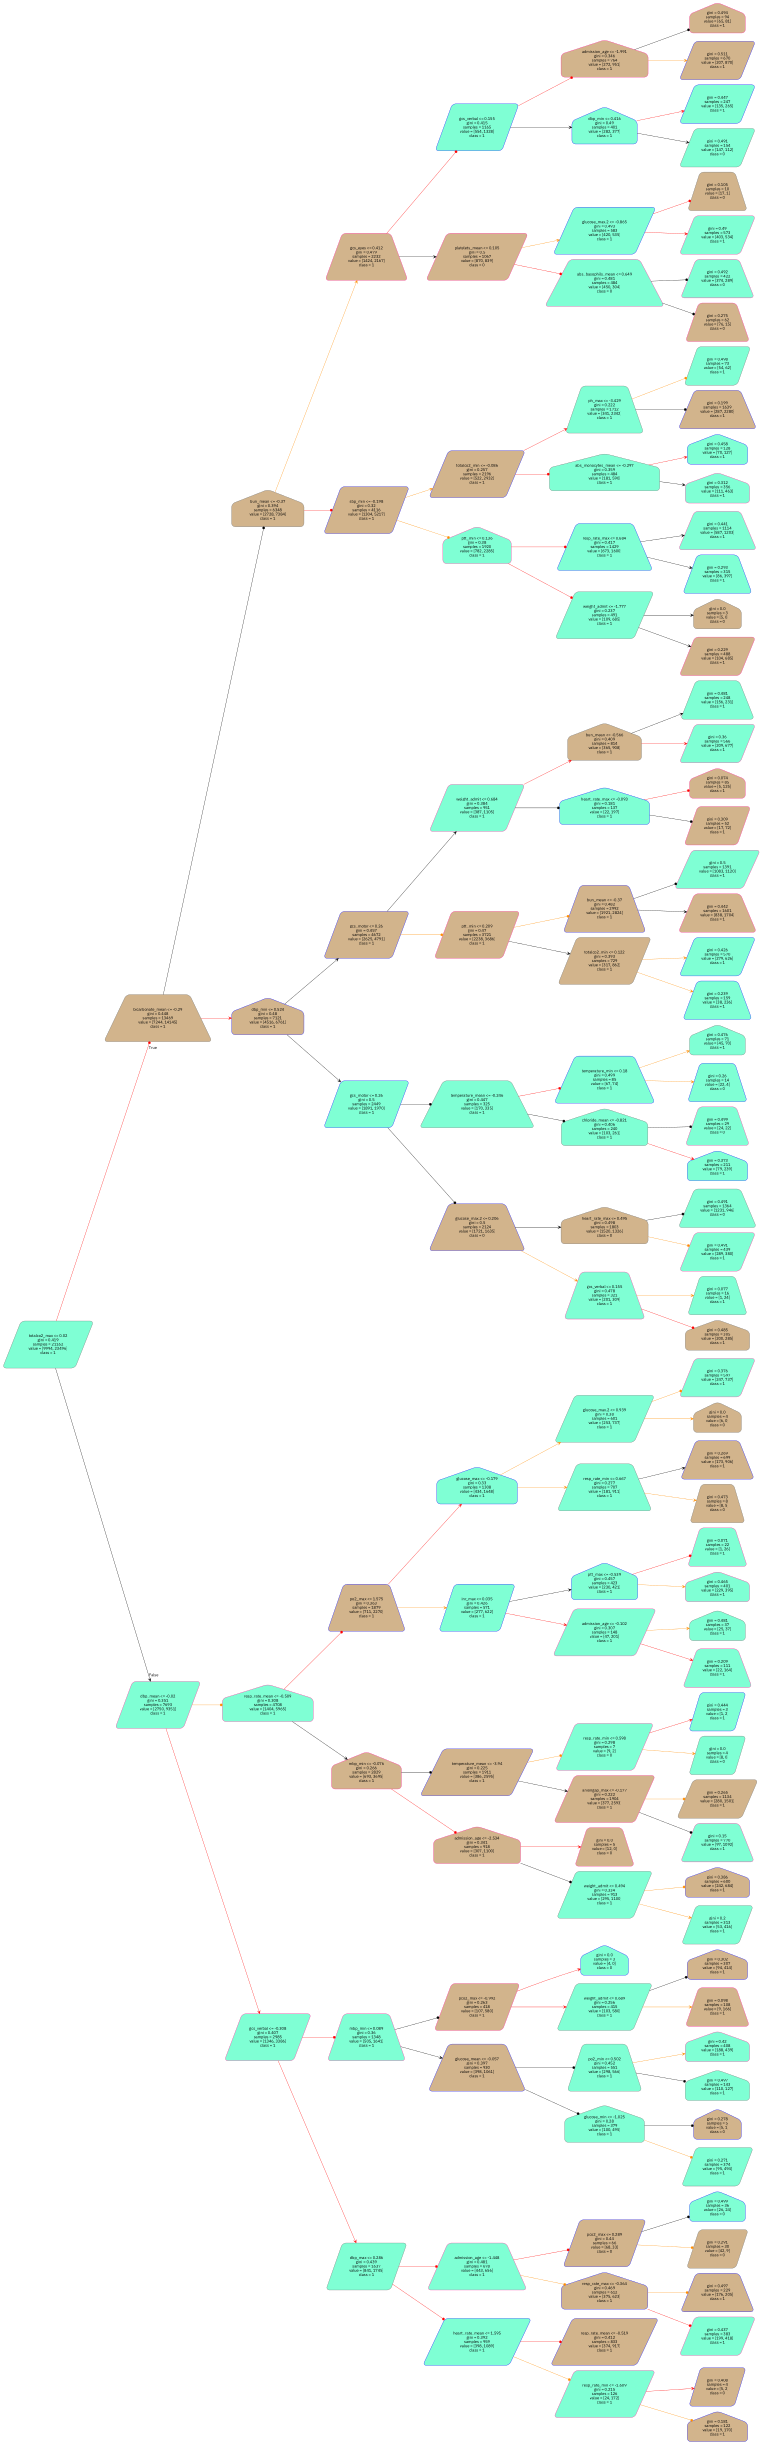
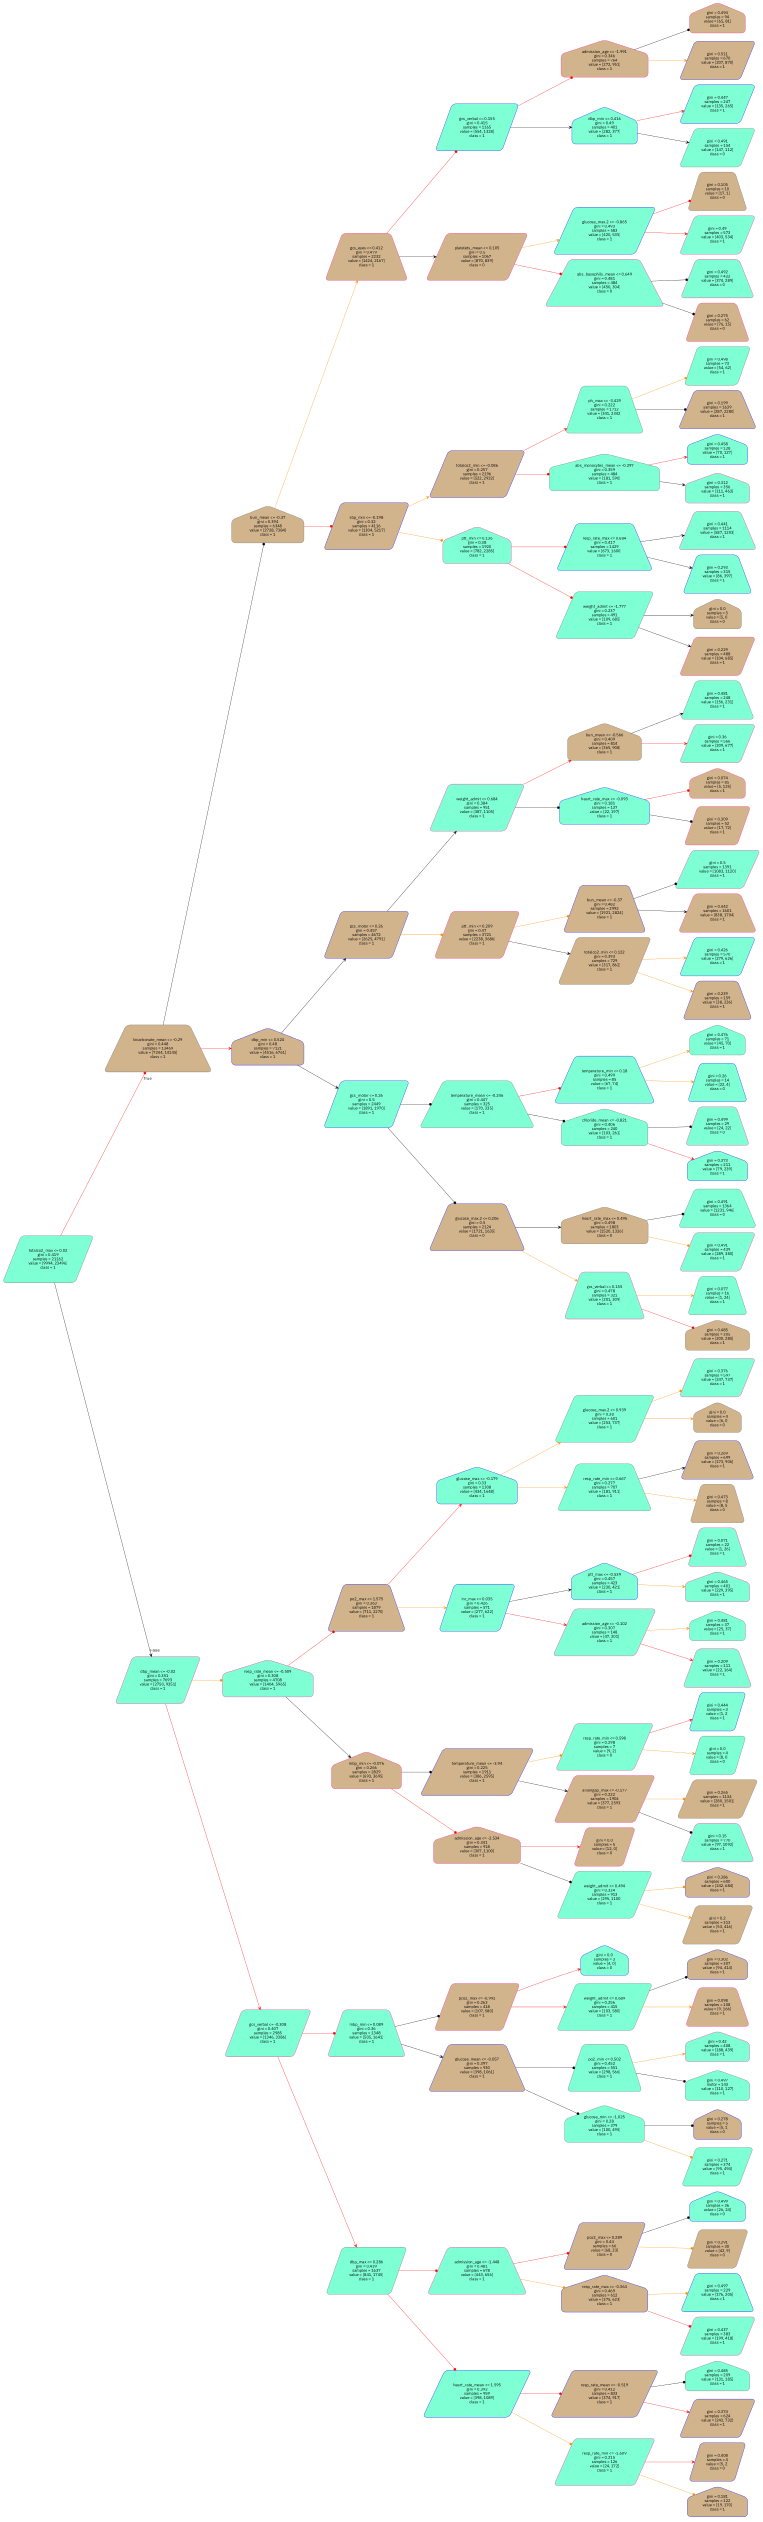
(717, 1000) -> (717, 1000)
(605, 1847) -> (605, 1847)
(717, 1925) -> (717, 1925)
(717, 2087) -> (717, 2087)
(717, 2293) -> (717, 2293)
none -> (717, 2377)
none -> (717, 2418)
